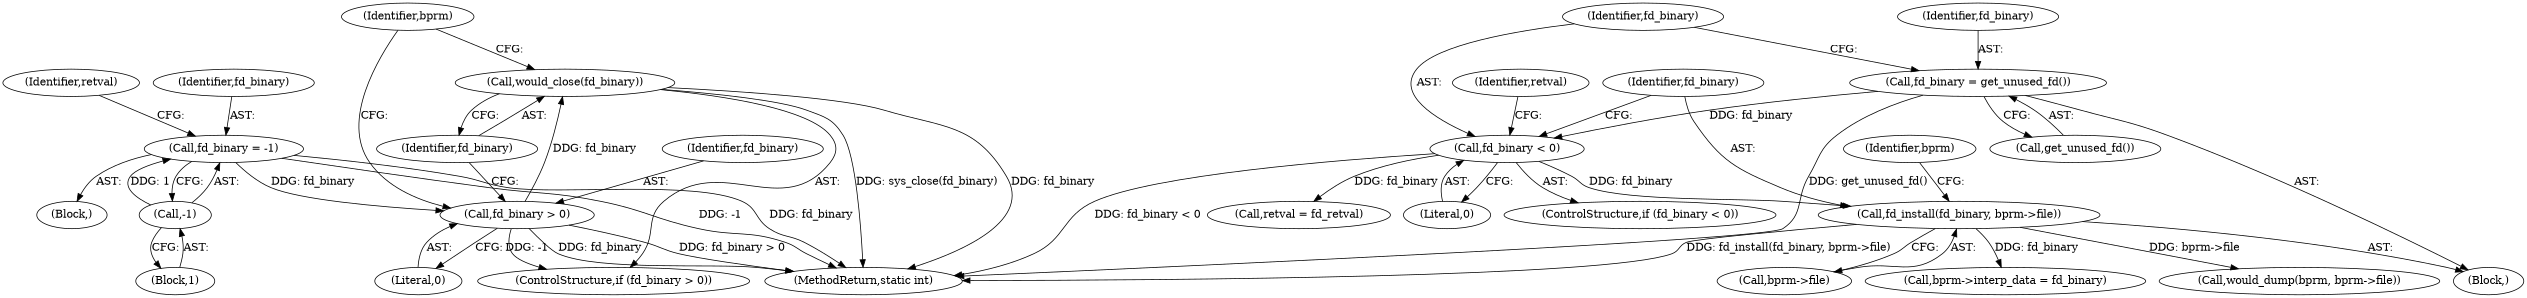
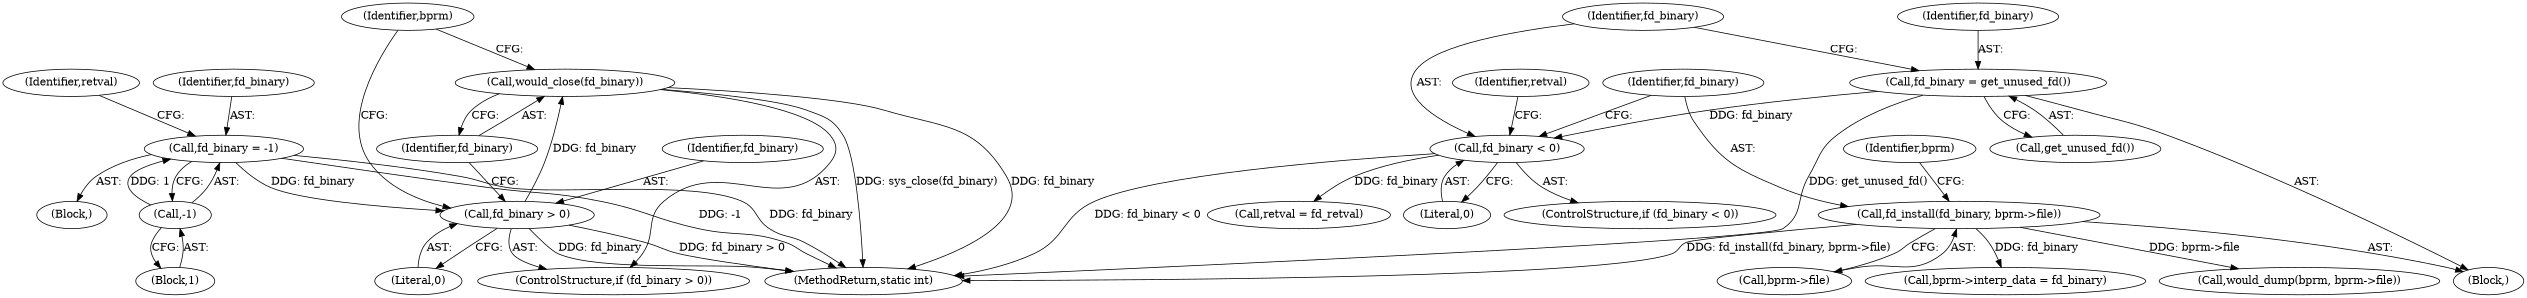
(1687, 199) -> none
(527, 248) -> (527, 248)
